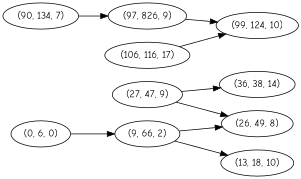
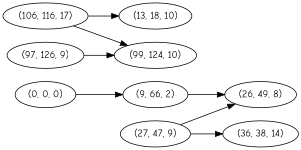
(41, 16) -> none
(147, 16) -> (45, 55)
(41, 134) -> (45, 95)
(198, 147) -> (100, 16)
